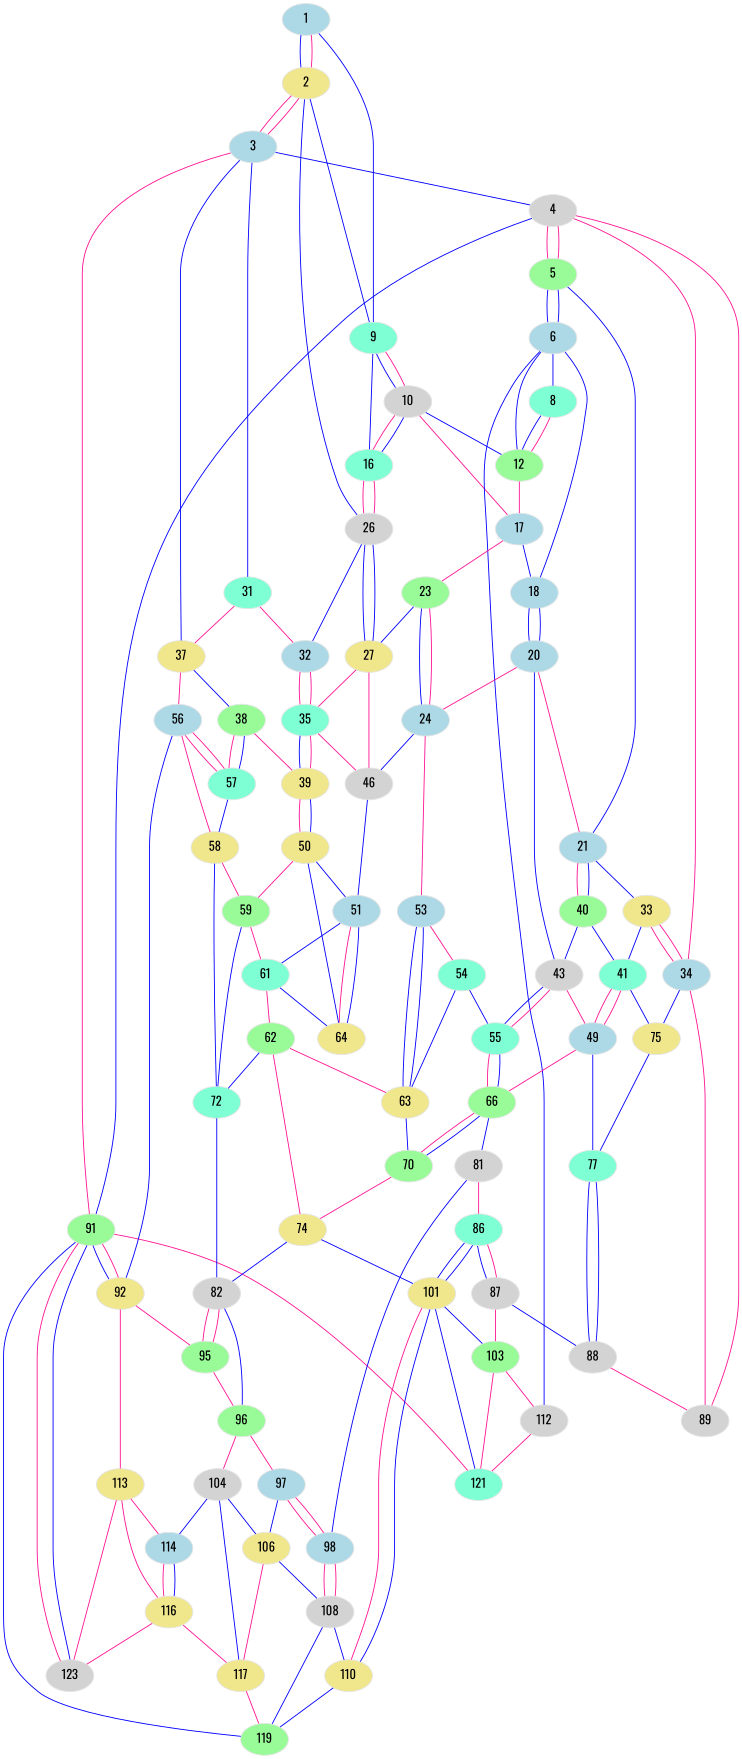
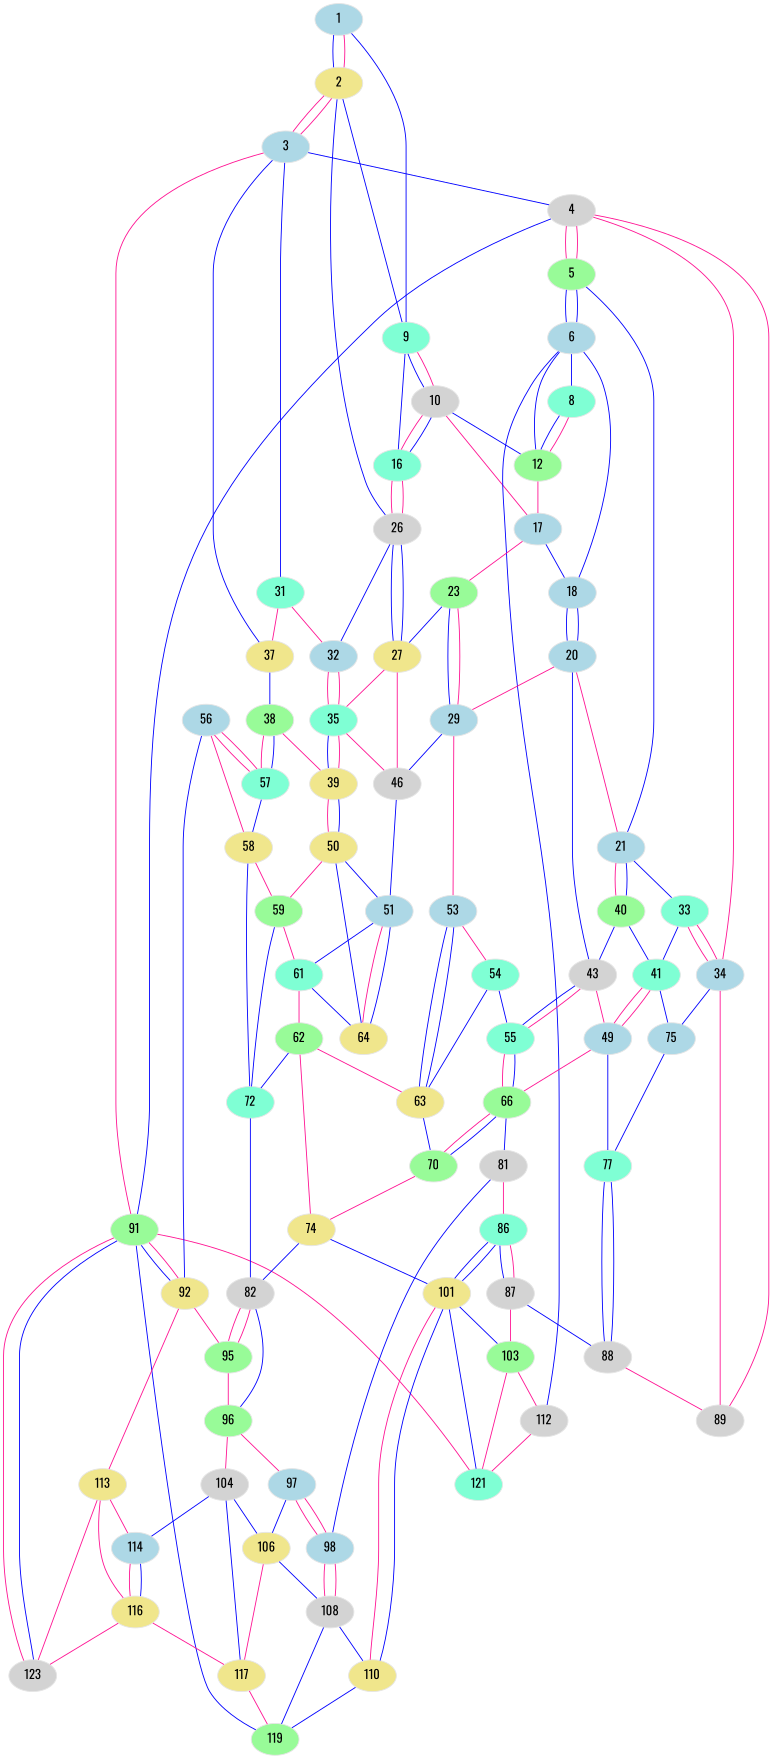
(180, 688) -> none
(426, 720) -> (454, 720)
(647, 911) -> (685, 911)
(656, 1039) -> (672, 1039)
